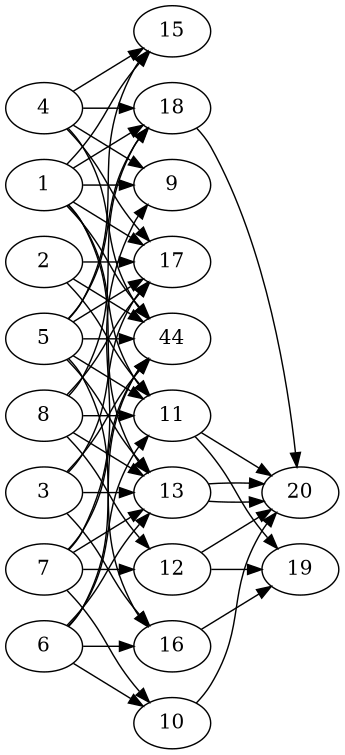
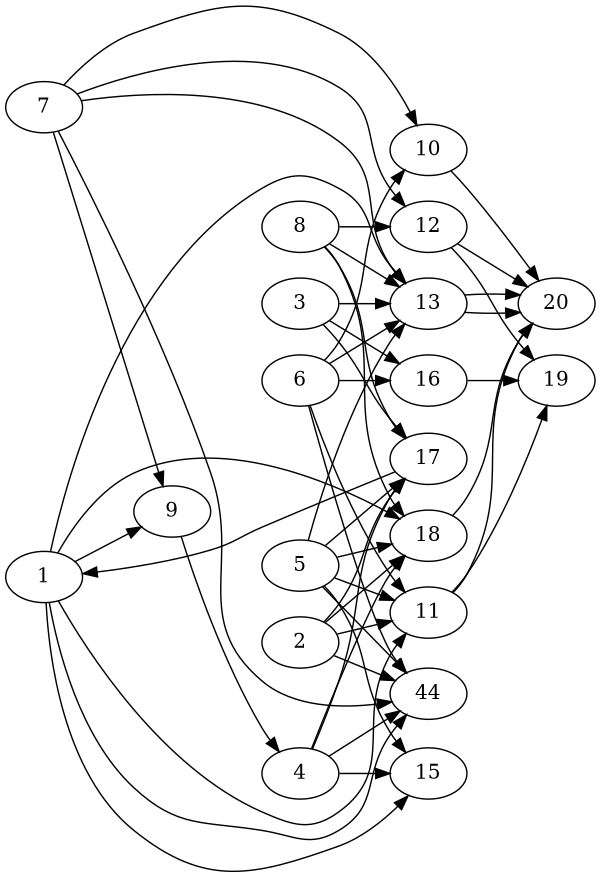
(99, 141) -> (219, 641)
(98, 217) -> (249, 533)
(101, 416) -> none
(105, 422) -> none
(108, 485) -> none
none -> (372, 582)
